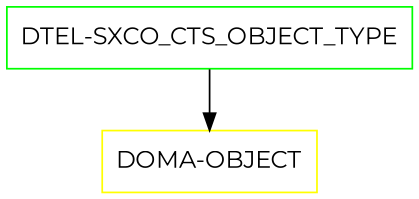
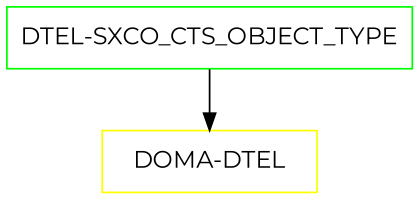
(210, 161) -> (210, 161)
